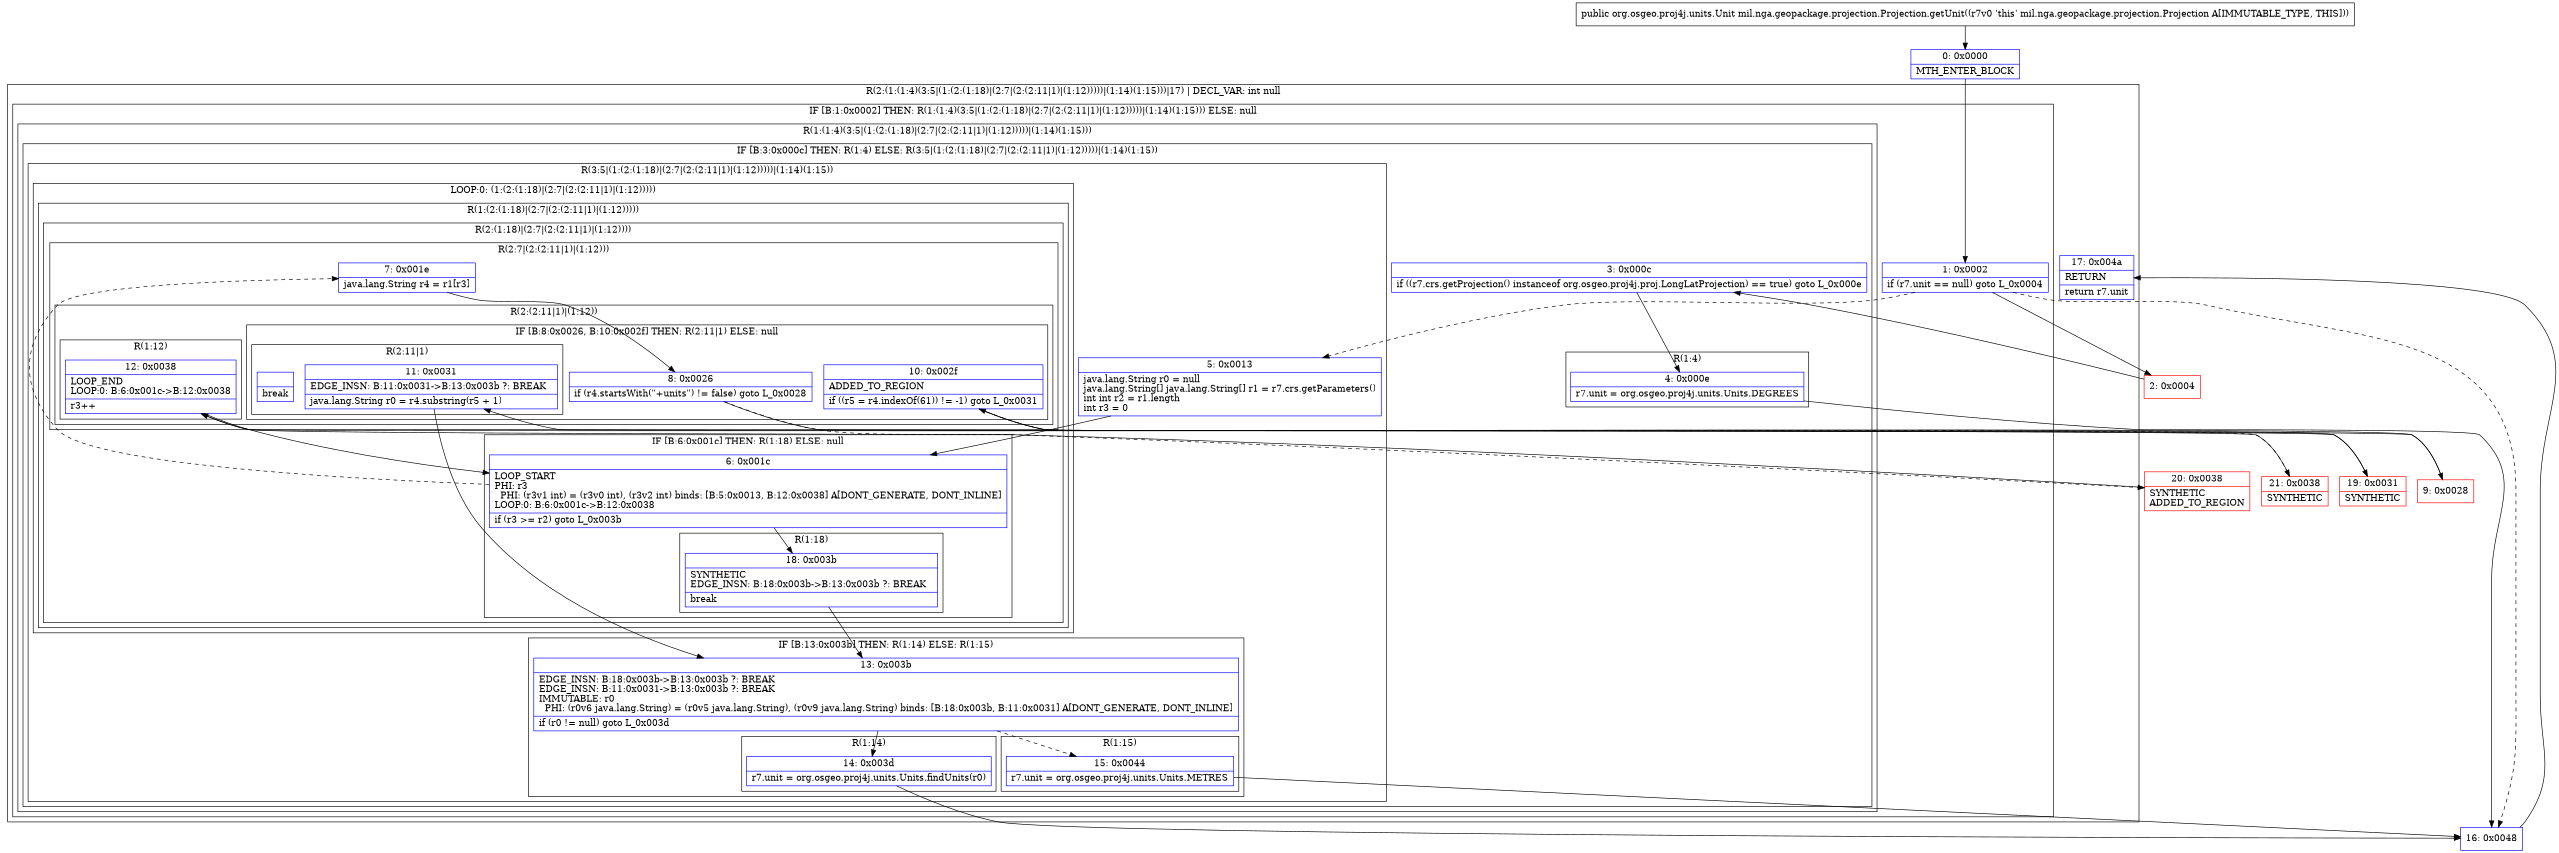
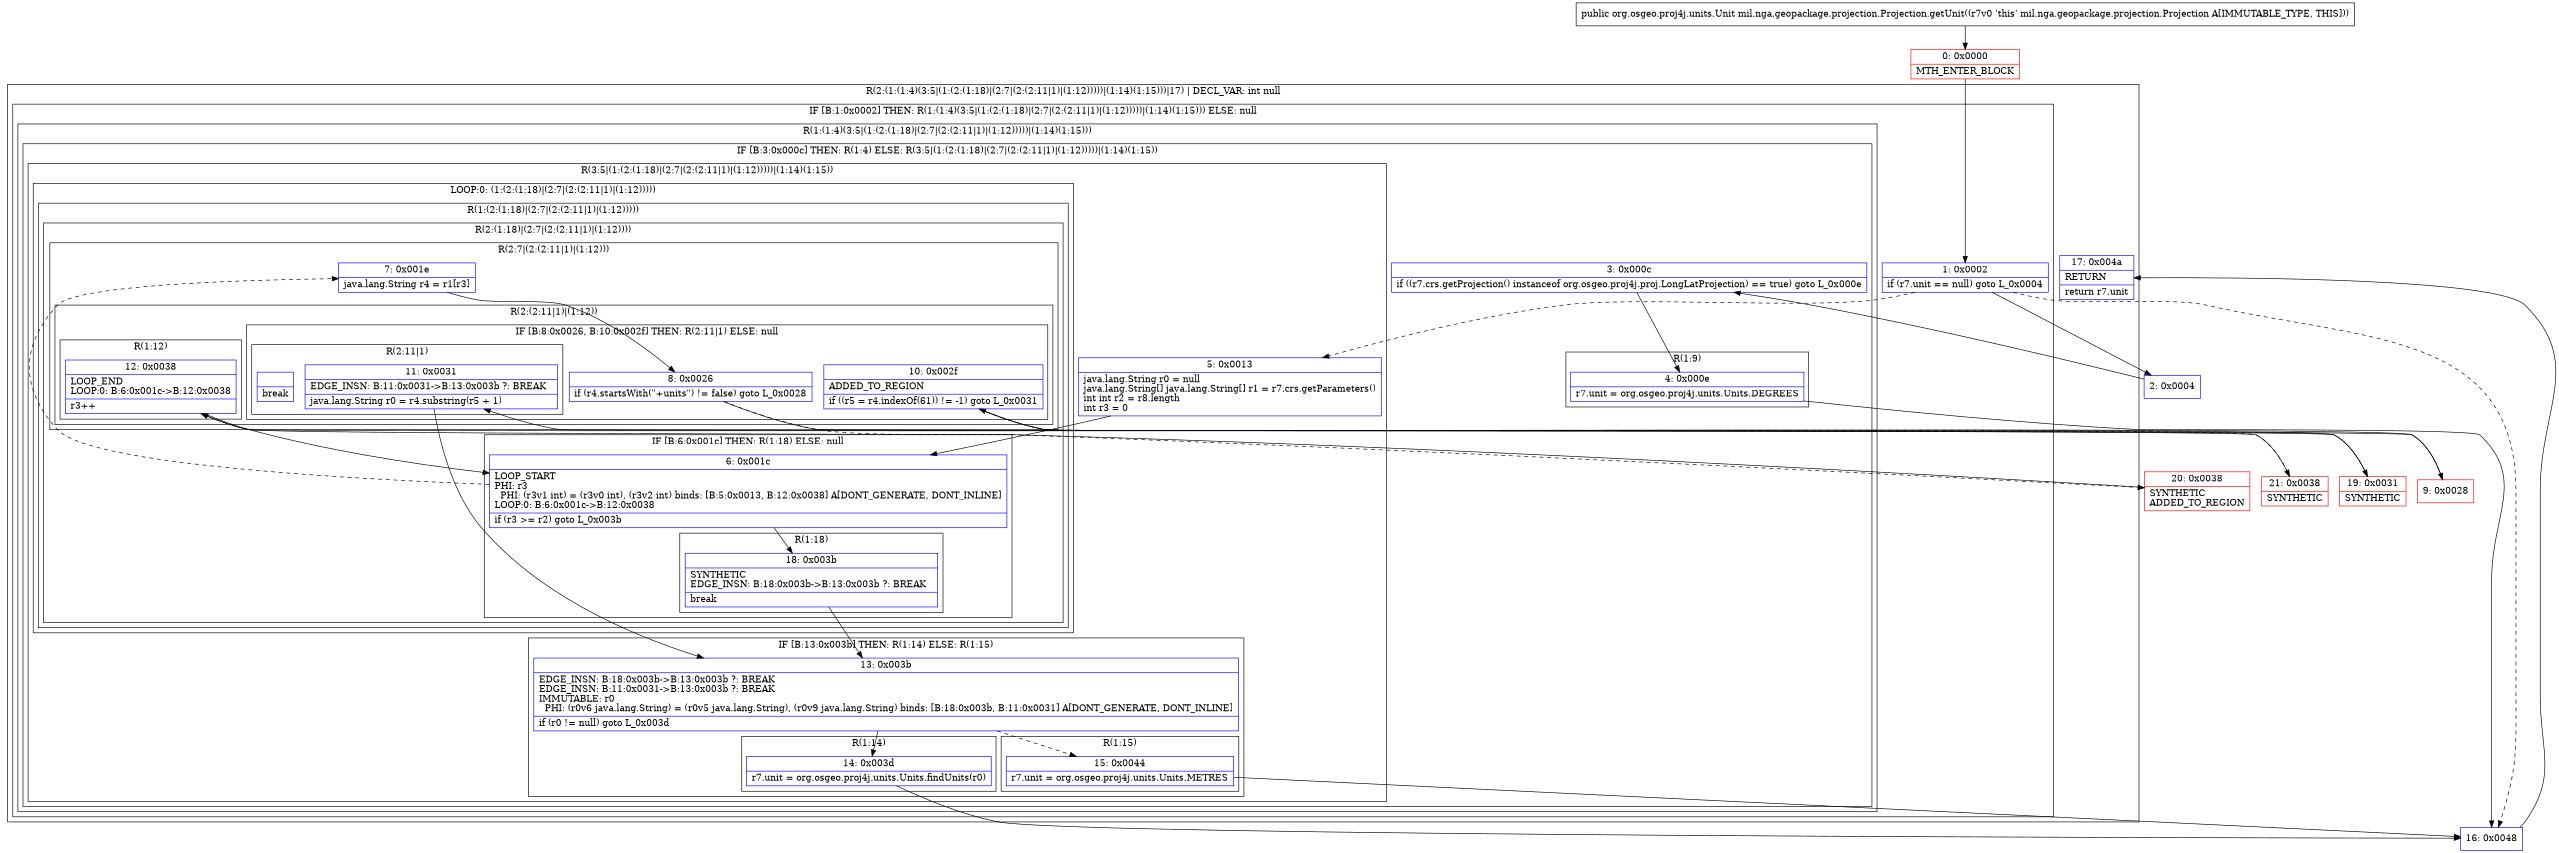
(1965, 64) -> (1965, 64)
(1687, 359) -> (1687, 359)
(2172, 387) -> (2172, 387)
(1132, 399) -> (1132, 399)
